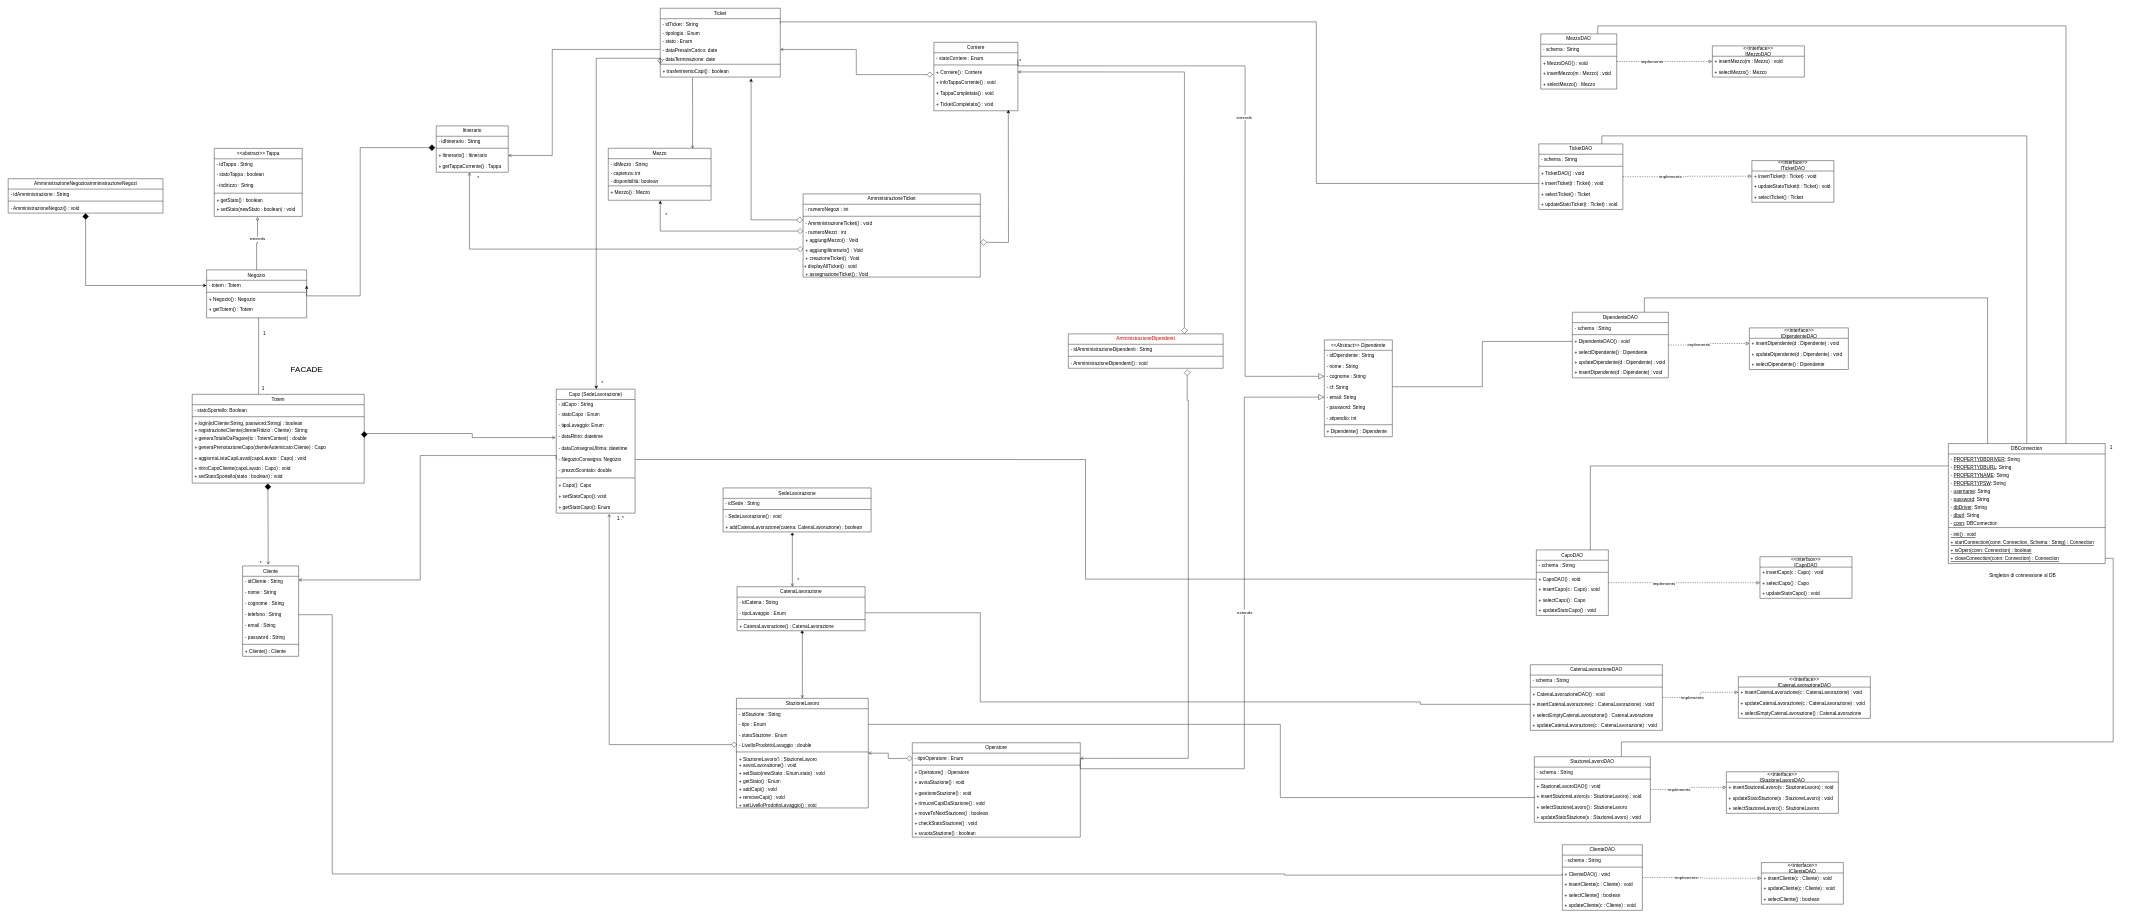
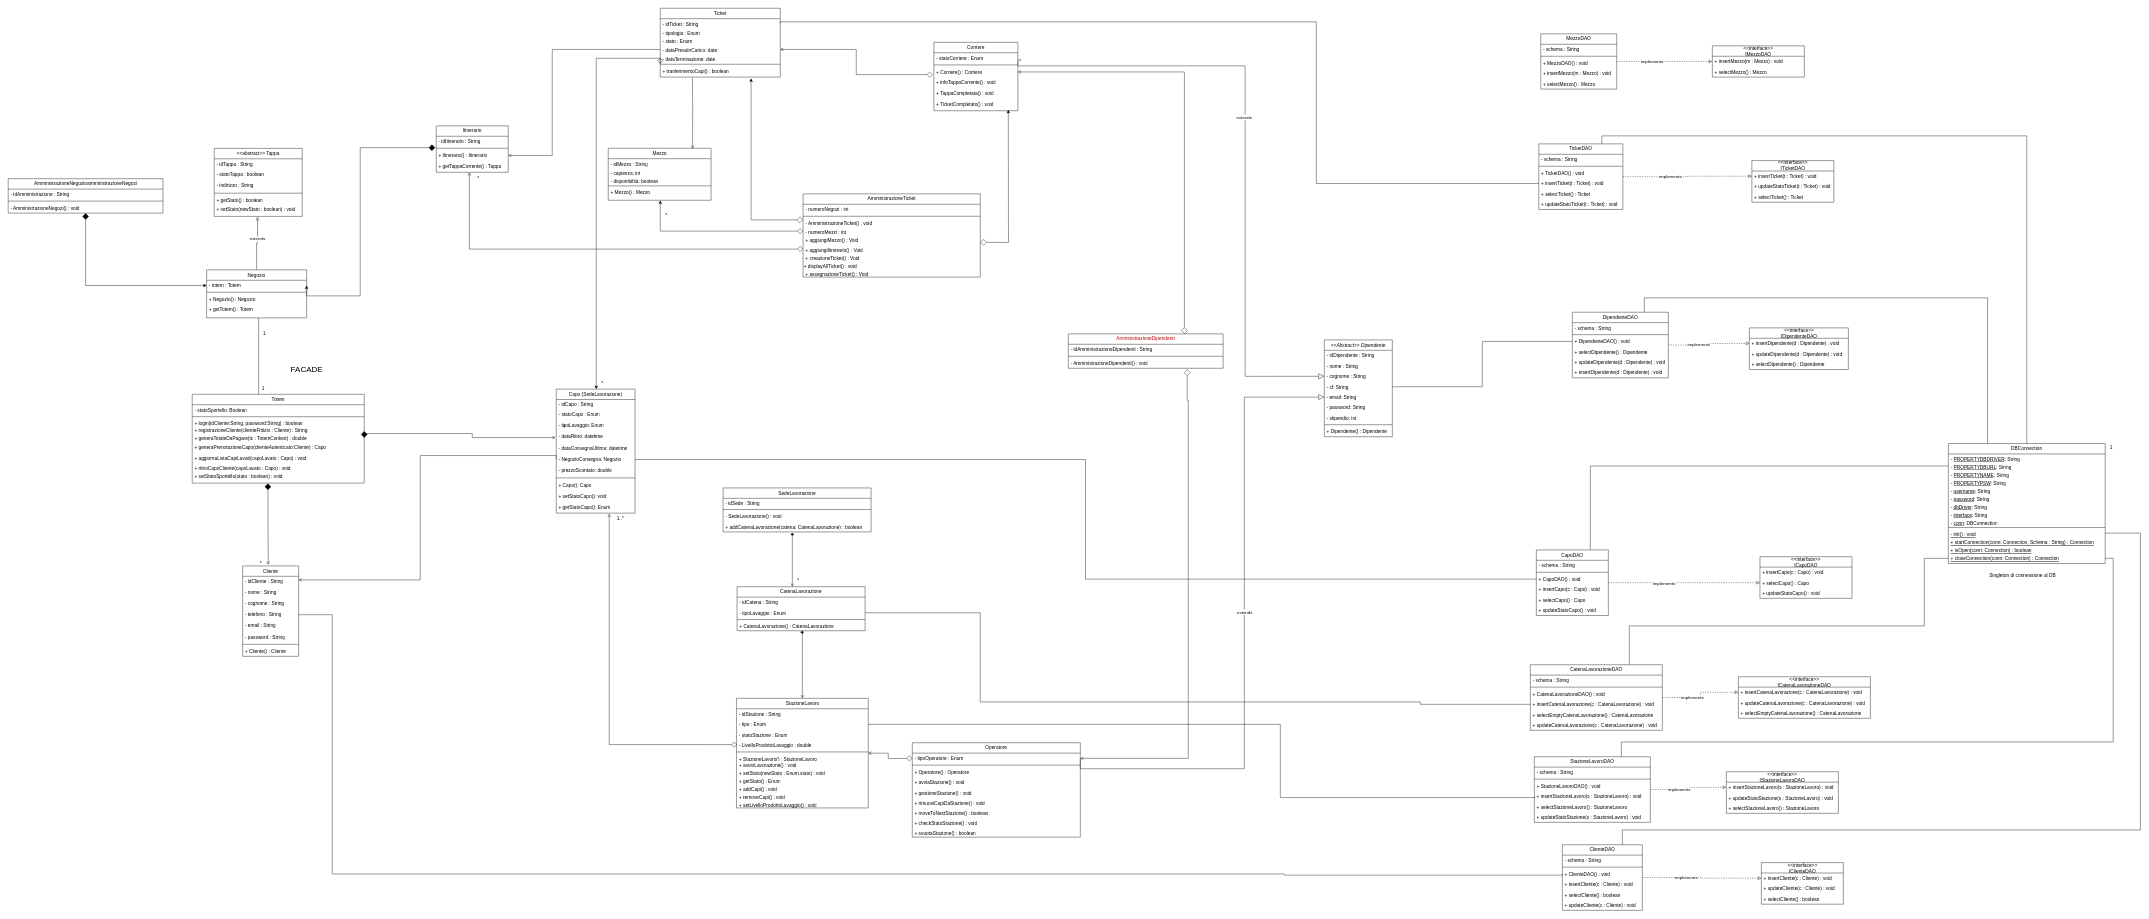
(2037, 26) -> none
(1968, 515) -> (1973, 515)
none -> (1804, 626)
none -> (2040, 830)
